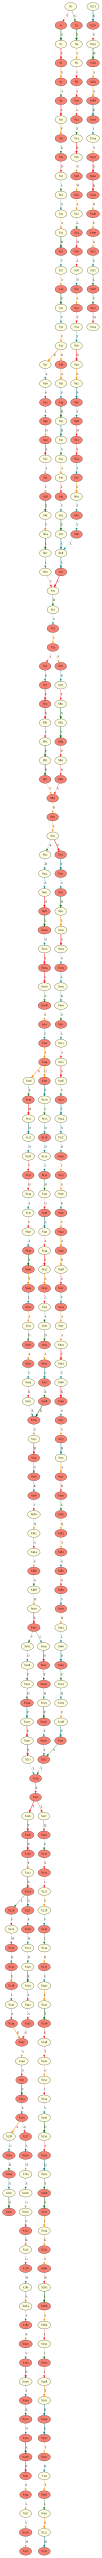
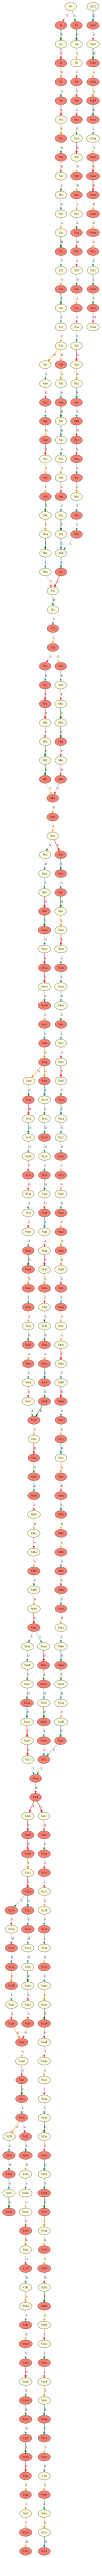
(39, 1806) -> (39, 1806)
